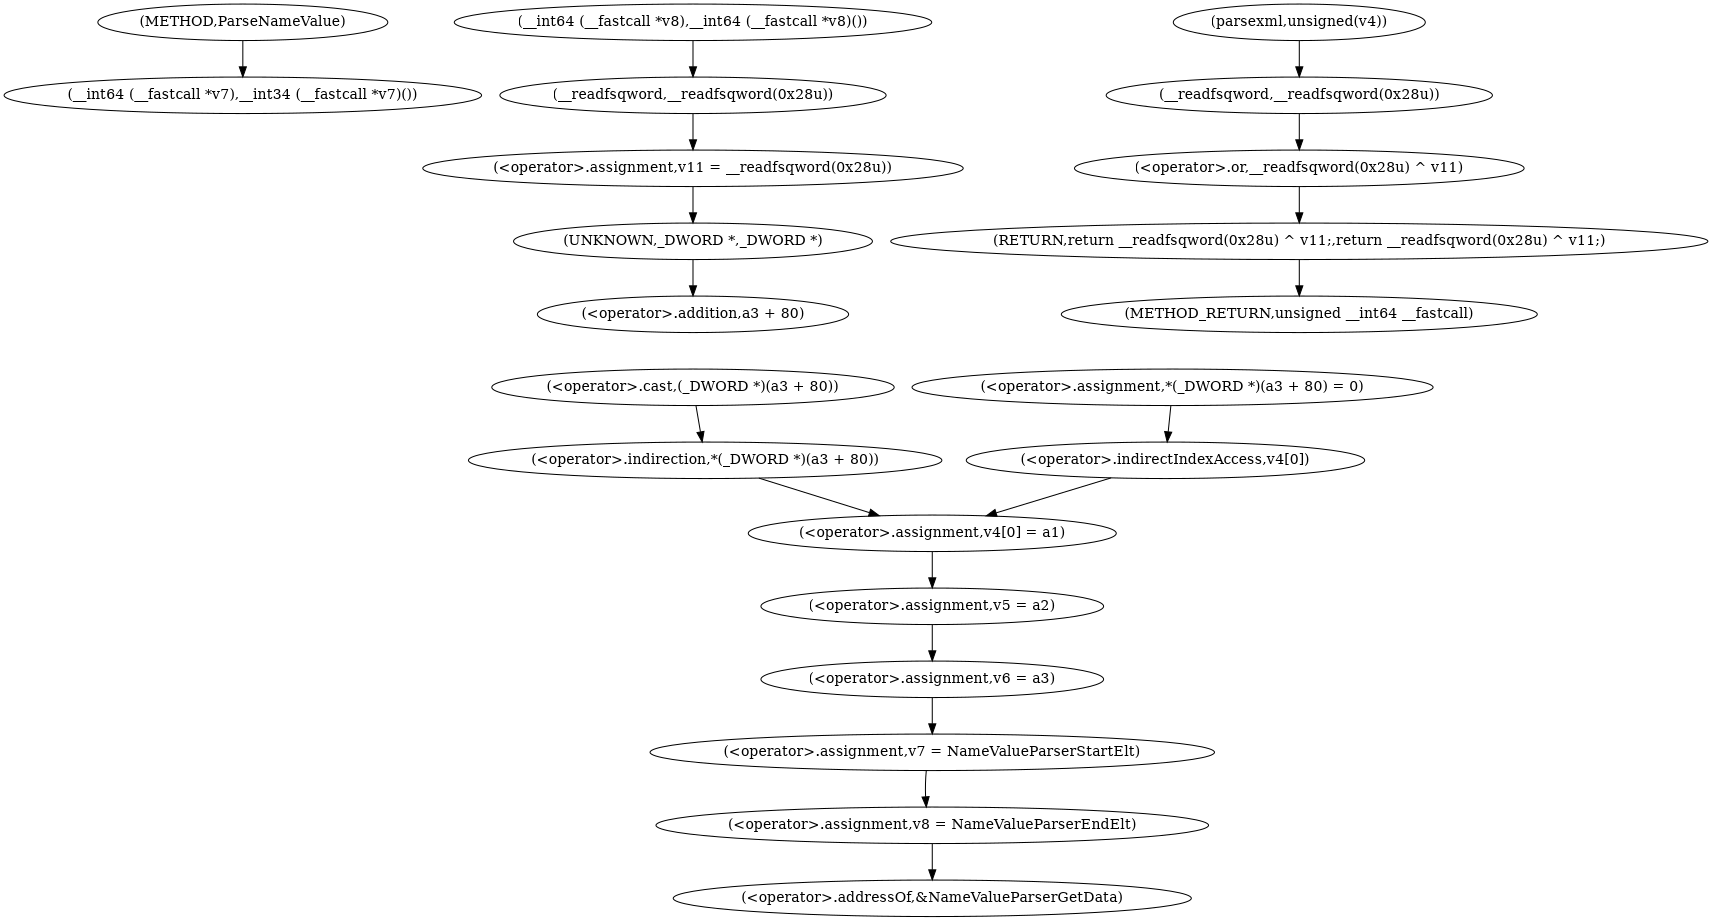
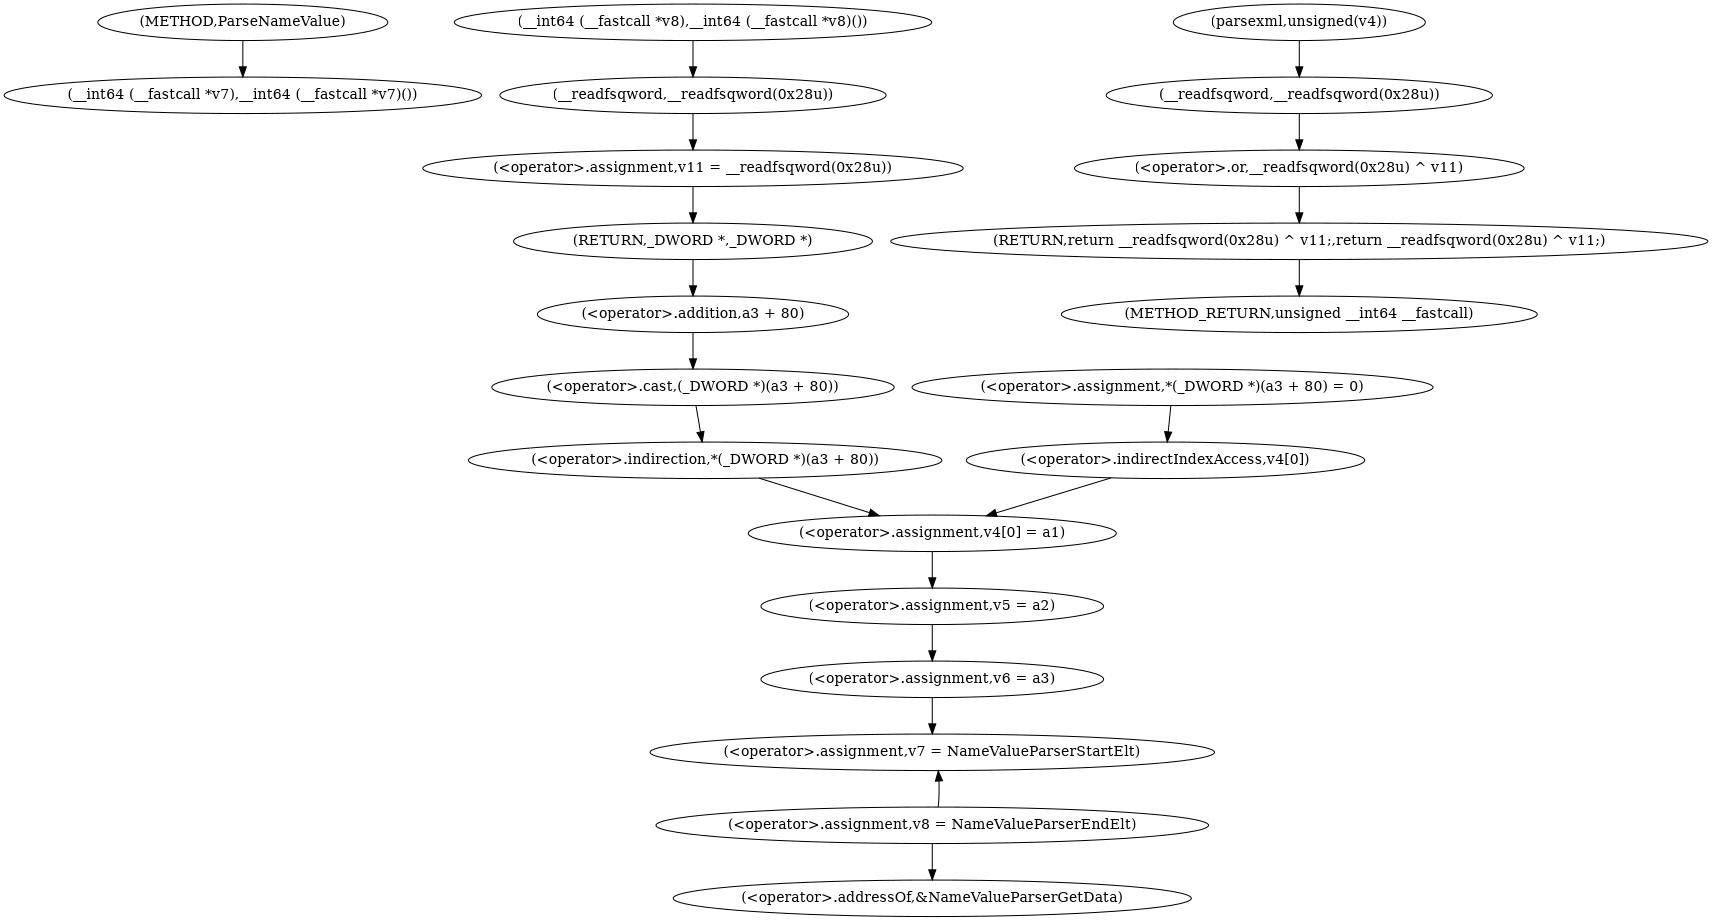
(243, 95) -> (243, 95)
(693, 241) -> (693, 241)
none -> (693, 346)
(925, 784) -> (939, 794)
